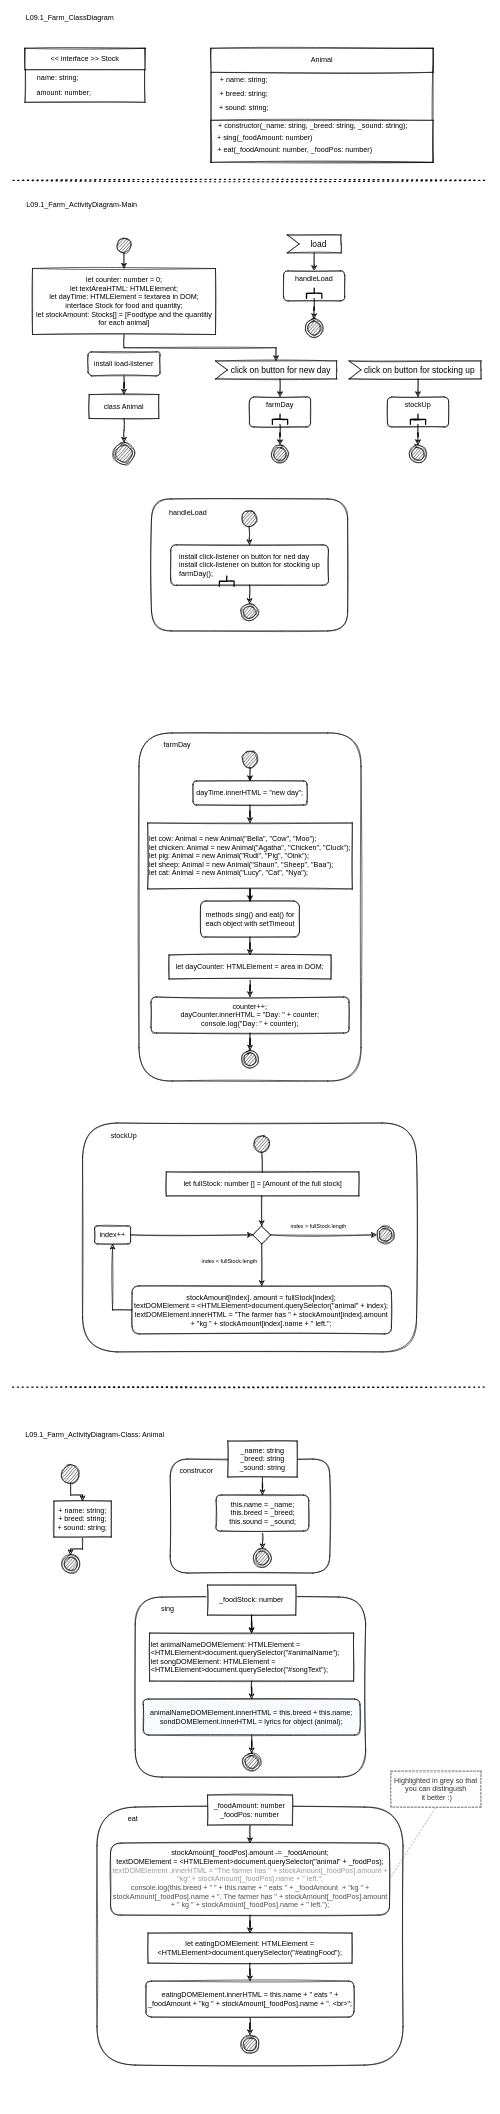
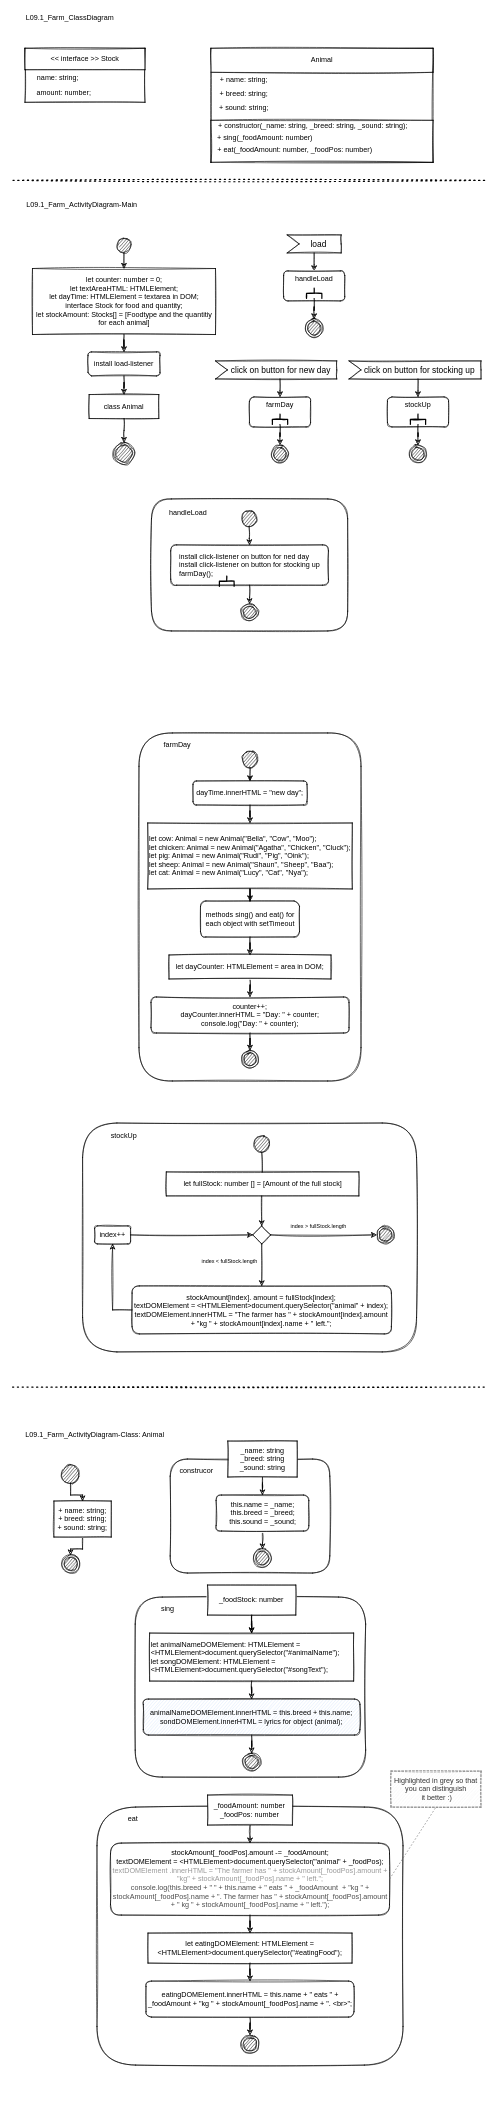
(199, 348) -> (124, 344)
